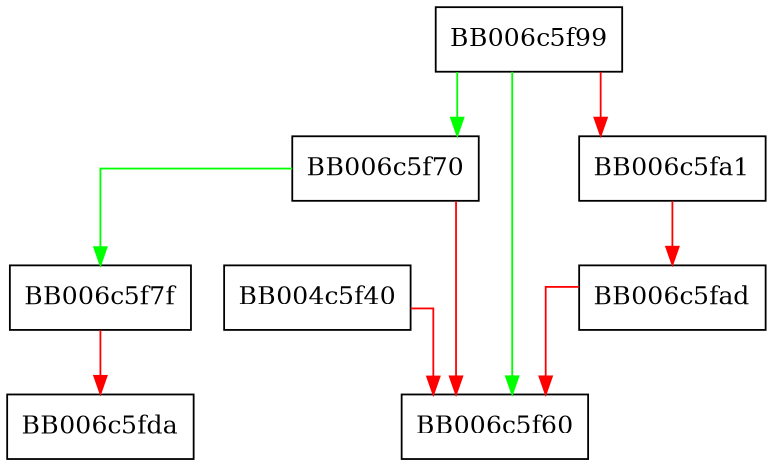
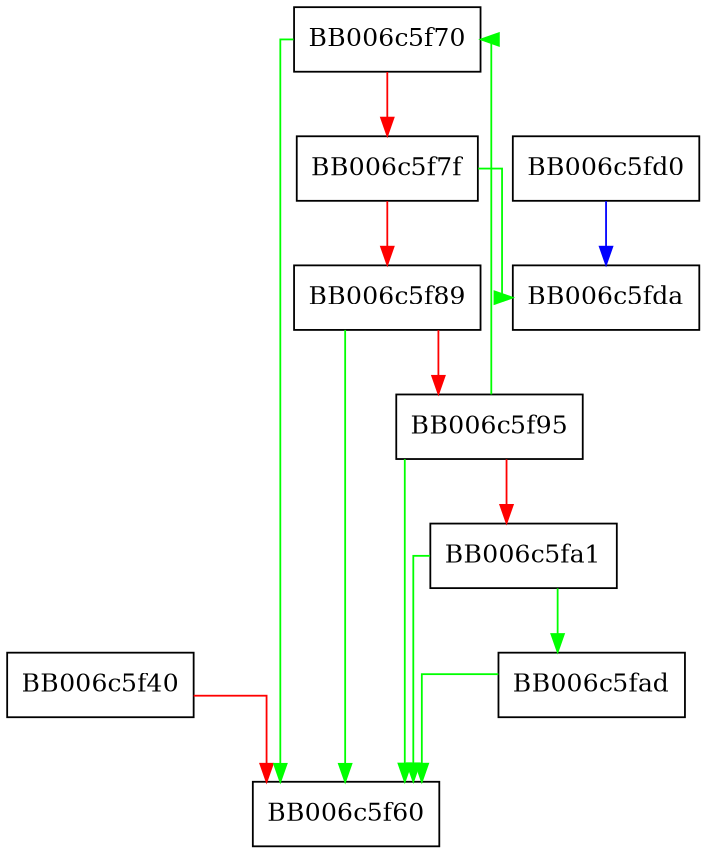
(529, 39) -> (490, 427)
(157, 169) -> (387, 95)
none -> (606, 169)
(672, 224) -> (558, 611)
(456, 289) -> (280, 395)
(317, 298) -> (100, 685)
none -> (387, 298)
(546, 315) -> (428, 674)
(100, 353) -> (502, 222)
none -> (413, 651)
